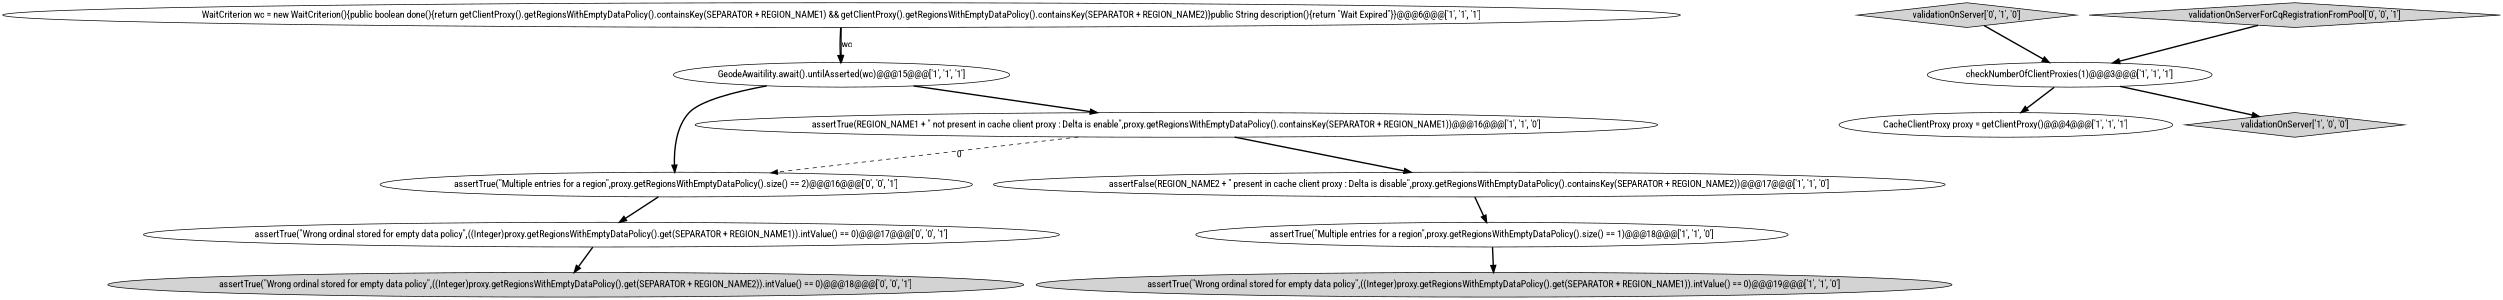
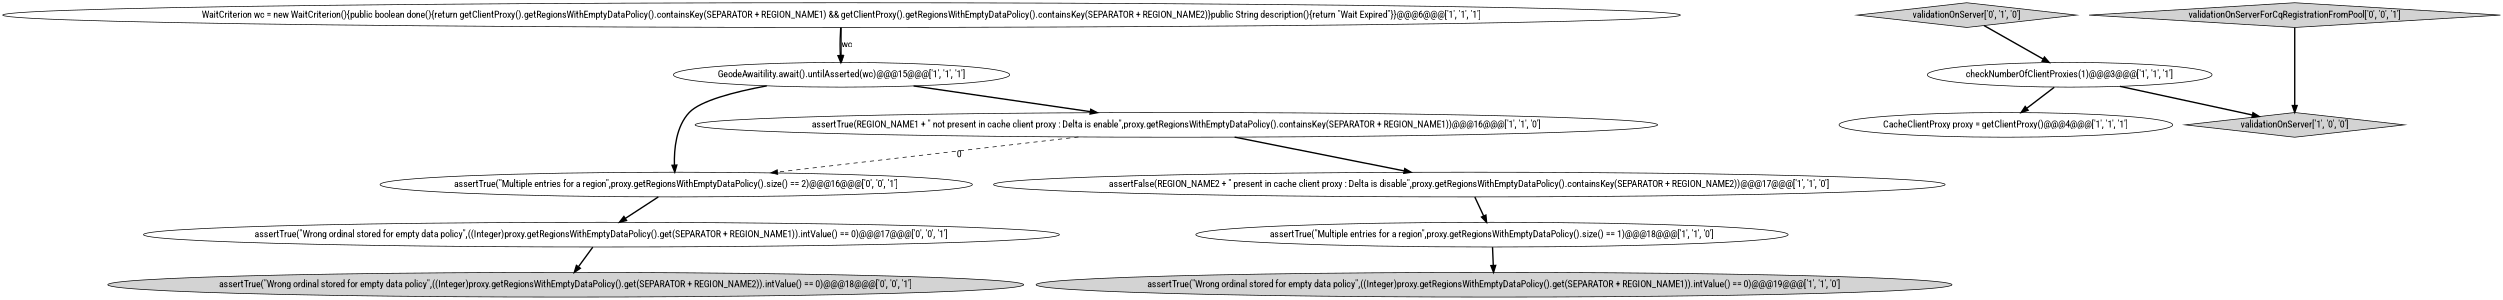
(2189, 43) -> (2295, 66)
